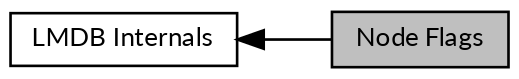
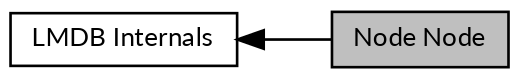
(420, 40) -> (420, 40)
